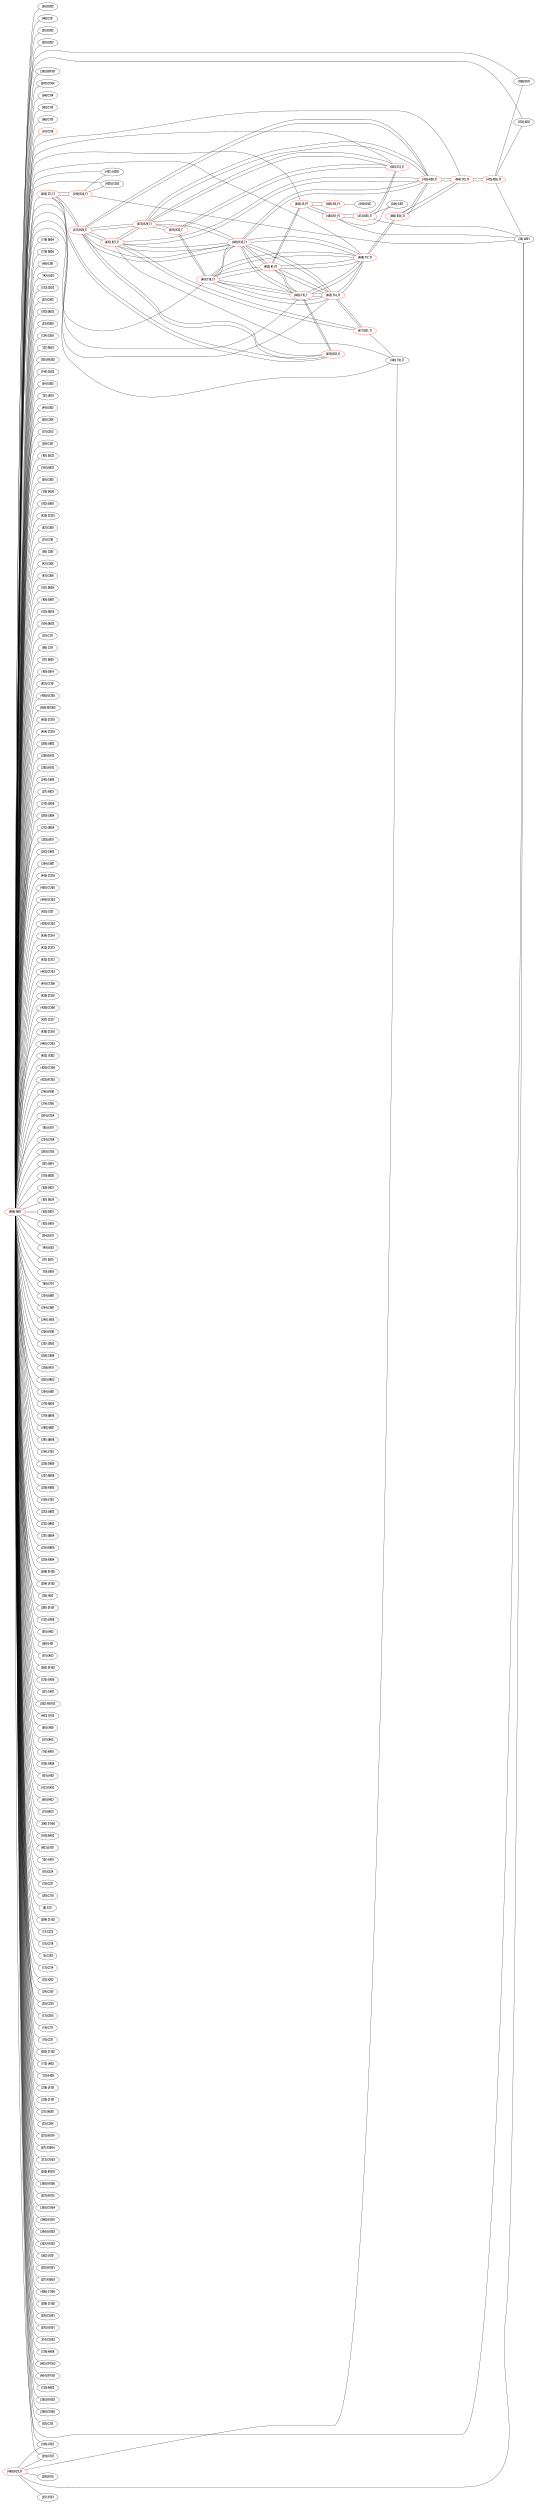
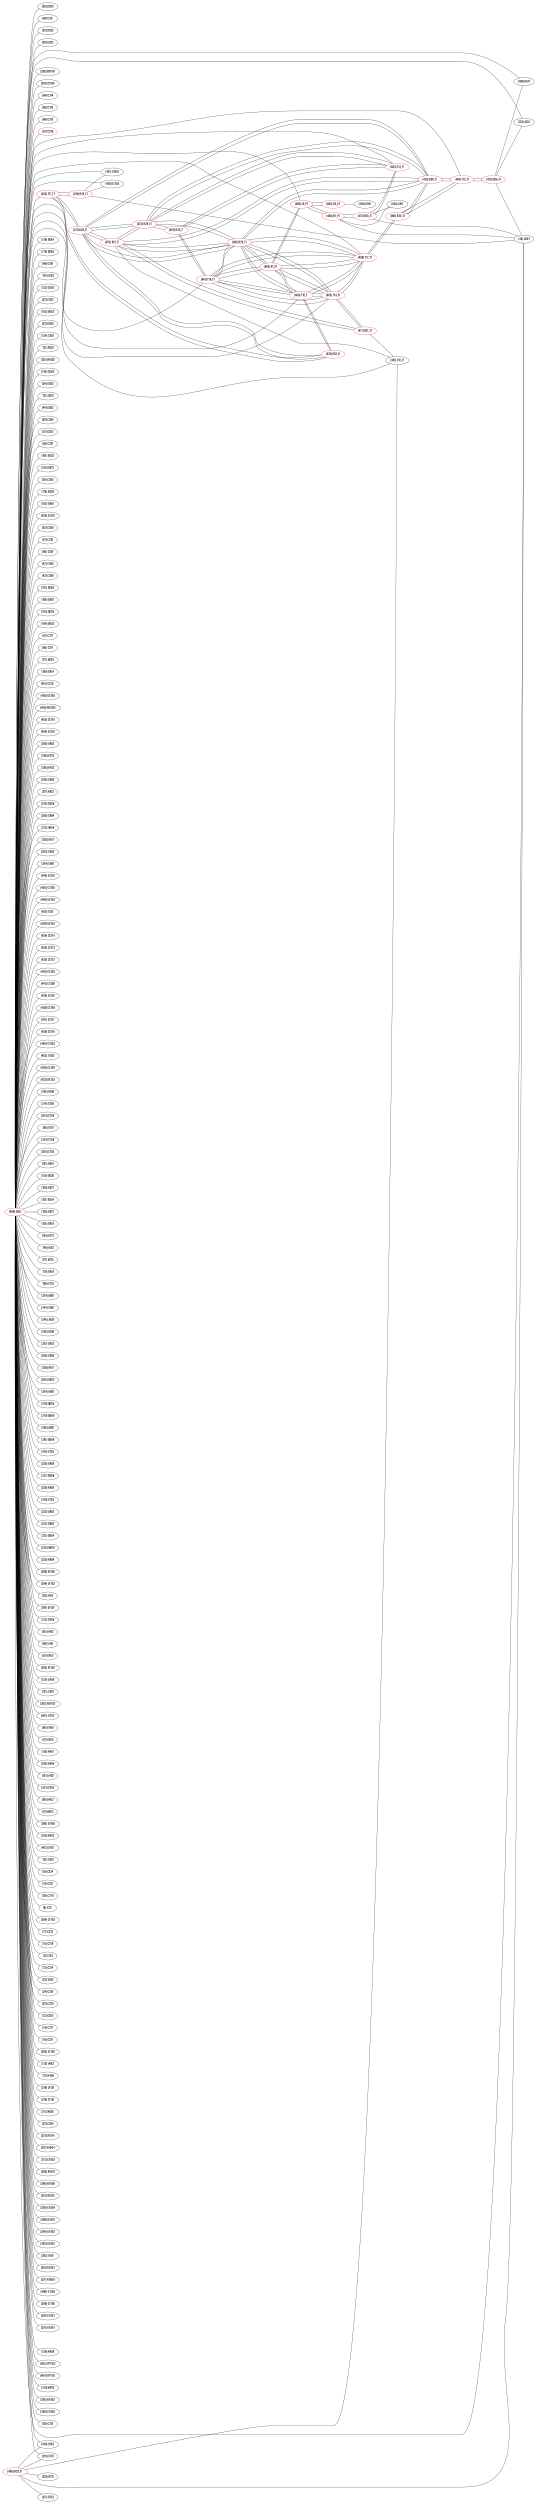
(48, 2340) -> none
